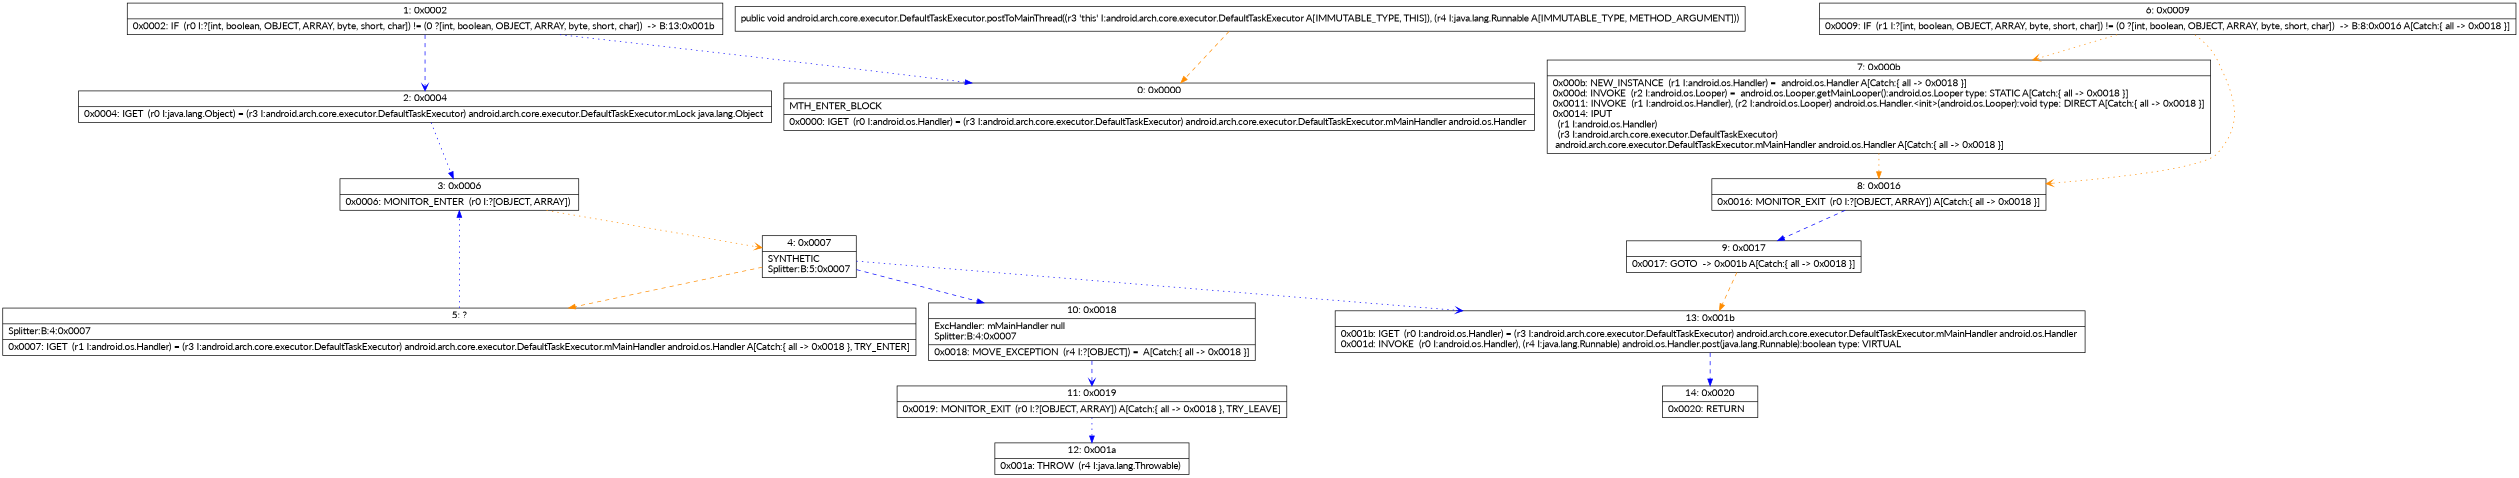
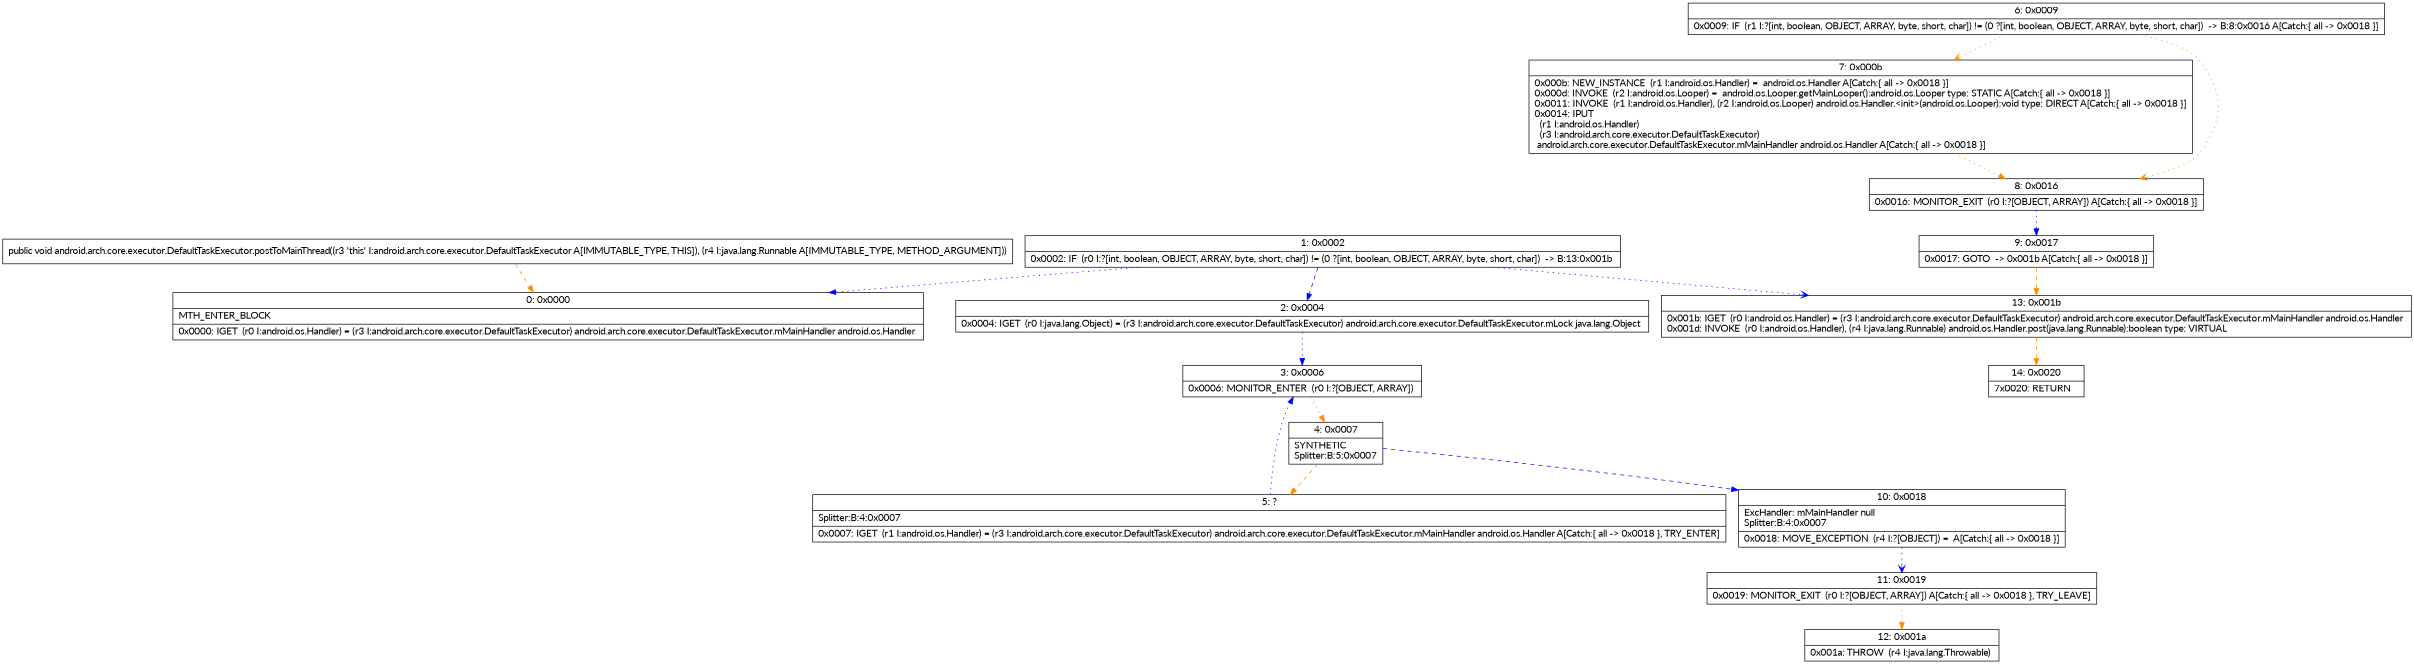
(425, 59) -> (1314, 281)
(1815, 224) -> (2036, 220)
(651, 228) -> (1316, 407)
(1156, 286) -> (1647, 281)
(1710, 366) -> (2036, 348)
(1092, 370) -> (1902, 556)
(1710, 409) -> (2036, 389)
(1092, 427) -> (1902, 613)
